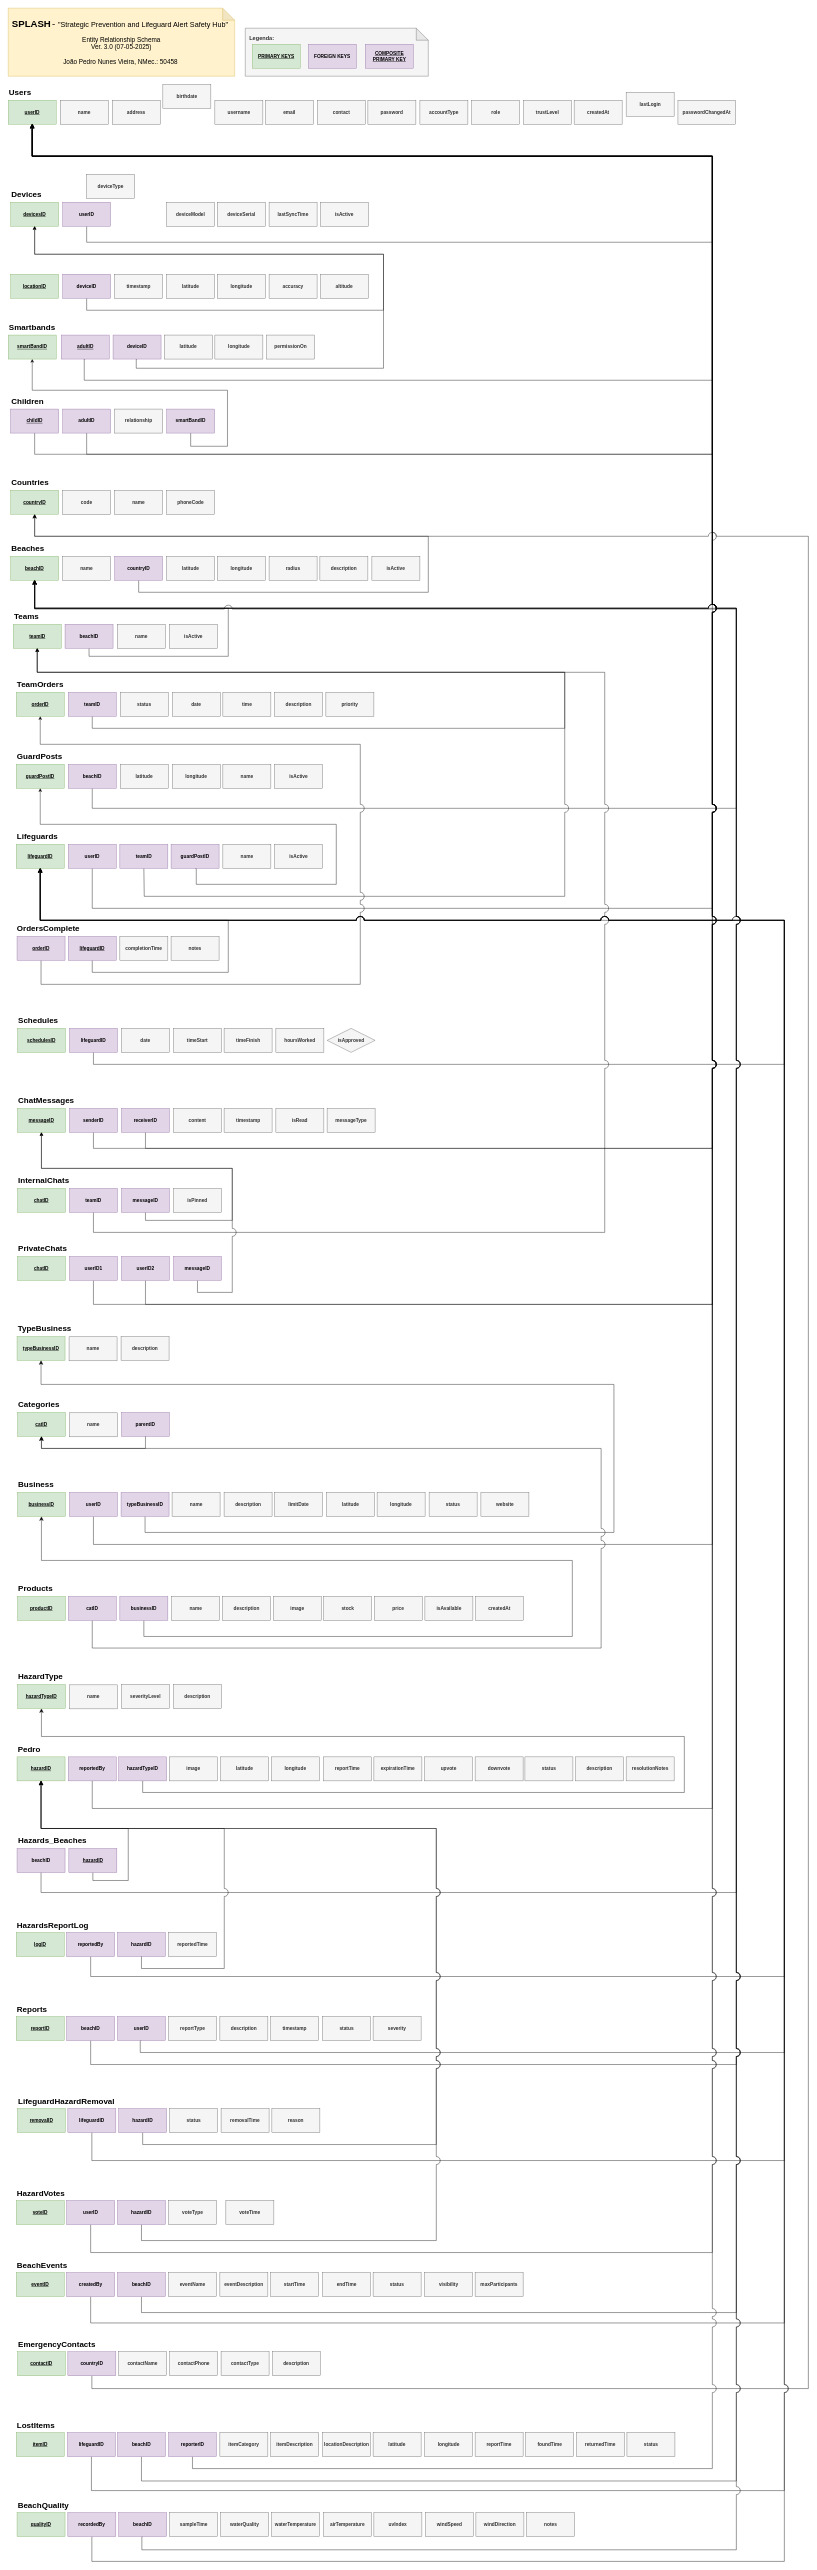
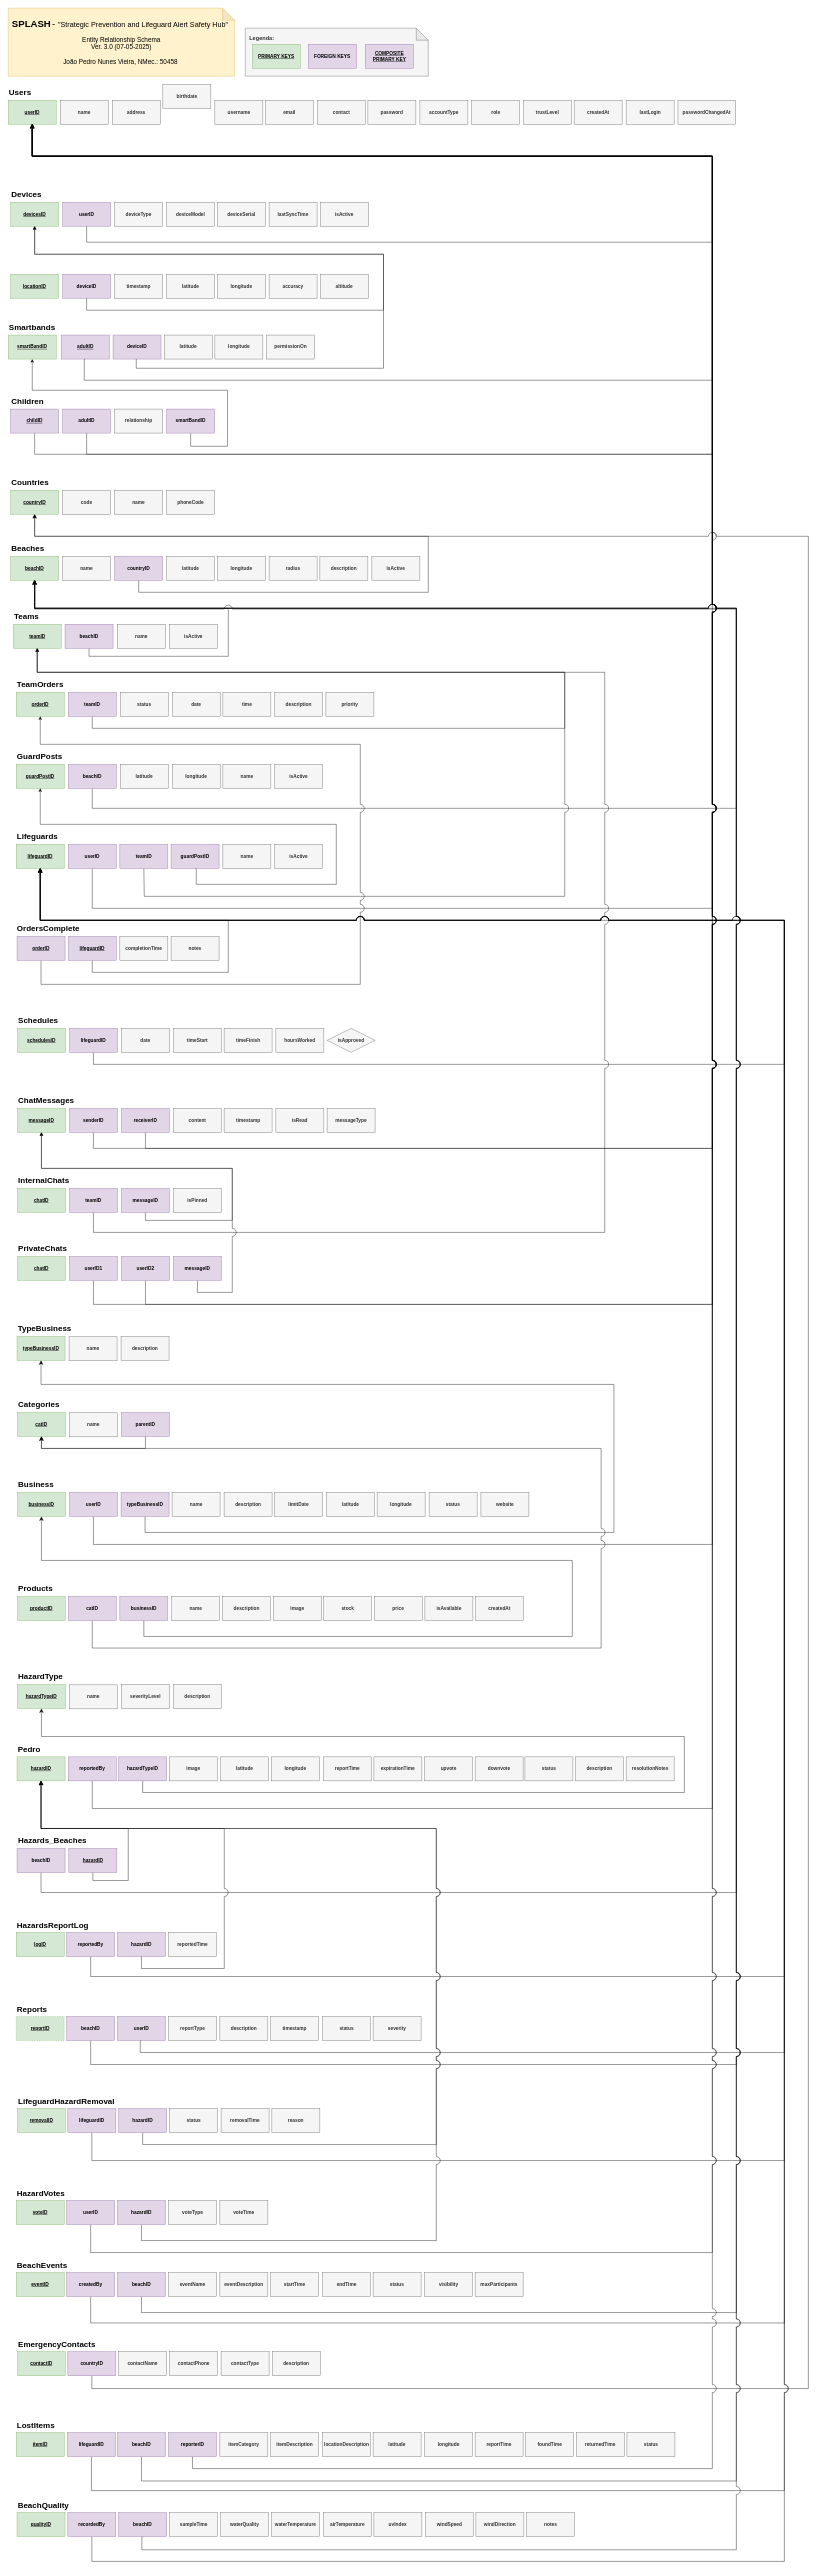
(650, 104) -> (650, 112)
(111, 186) -> (139, 214)
(40, 2028) -> (40, 2028)
(250, 2212) -> (244, 2212)
